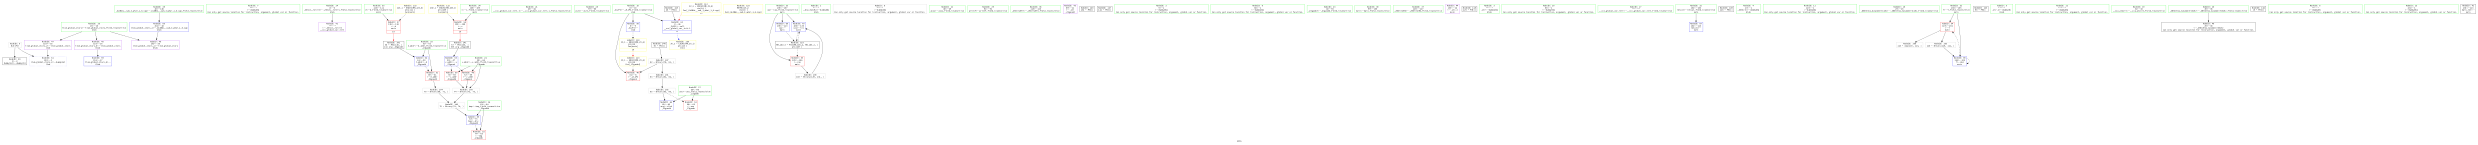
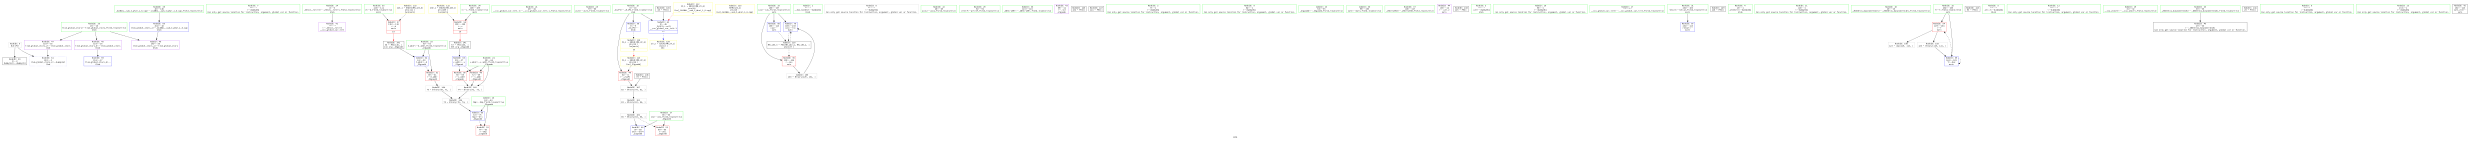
(649, 68) -> (630, 83)
